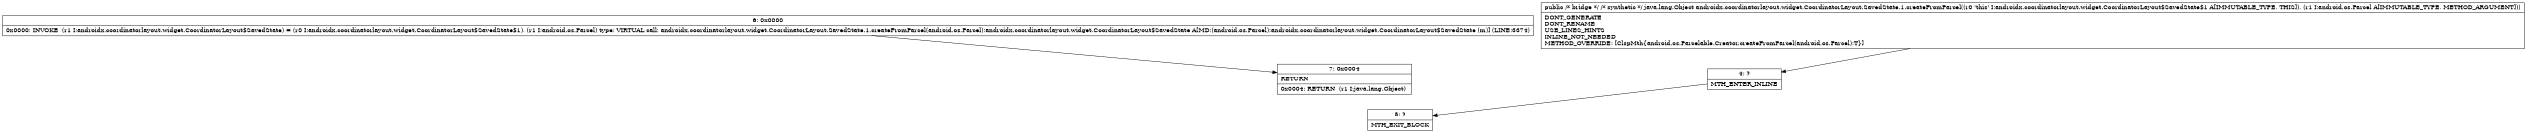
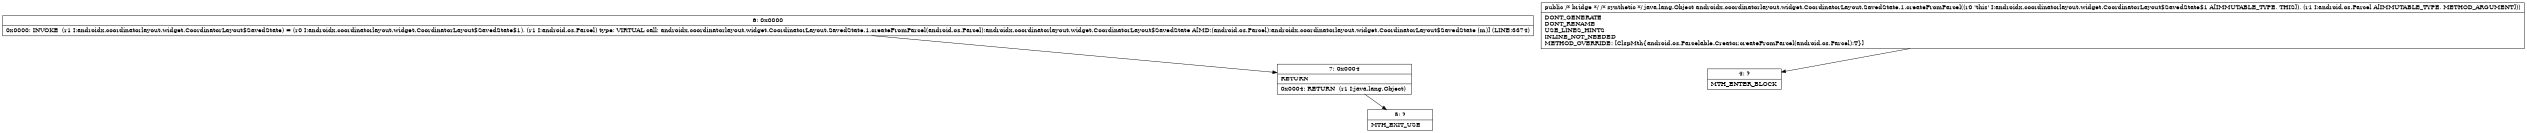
(1744, 84) -> (1744, 84)
(1572, 100) -> (1374, 101)
(1400, 125) -> (1396, 125)
